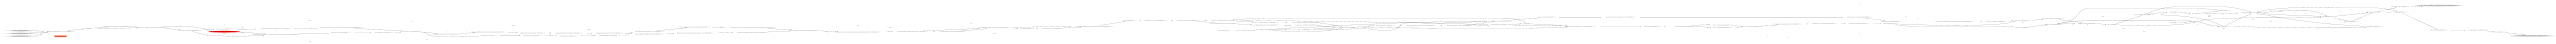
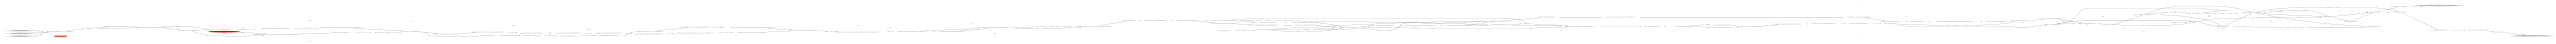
none -> (1917, 22)
